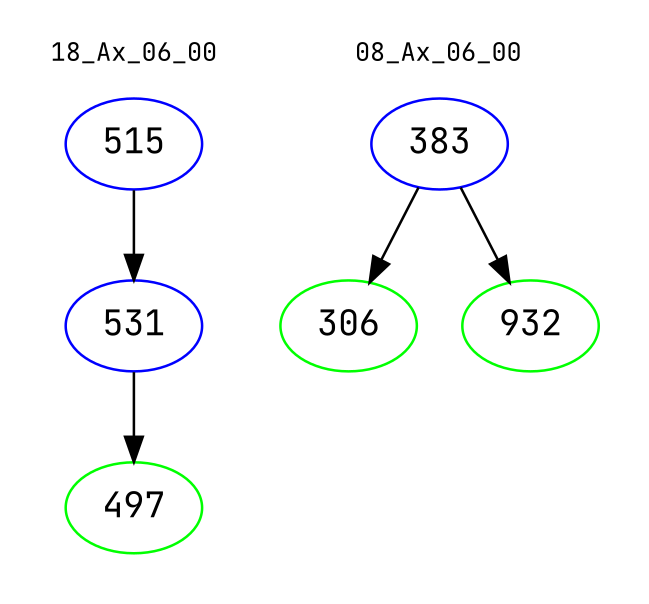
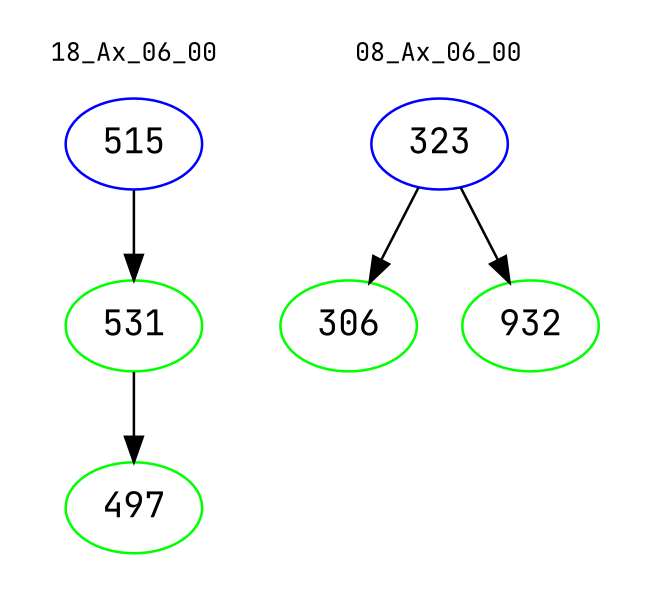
(440, 144) -> (440, 144)
(134, 326) -> (134, 326)
